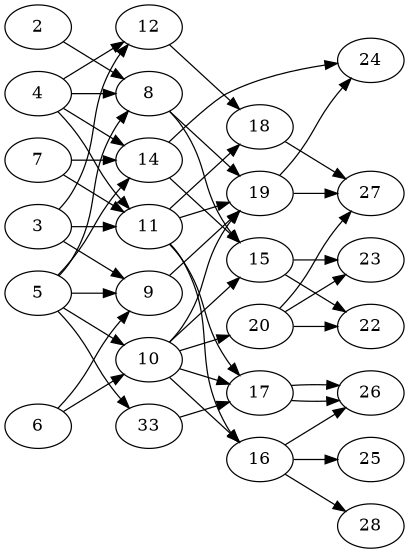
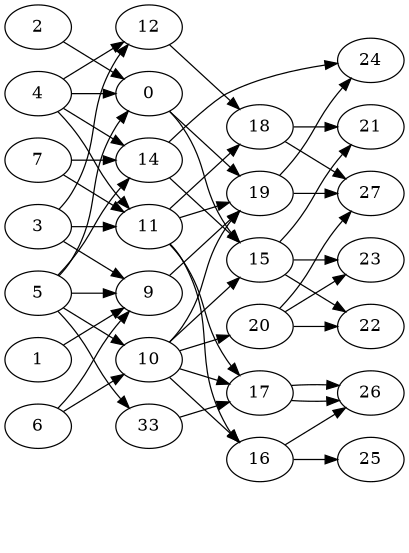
(149, 94) -> (149, 94)
none -> (371, 127)
none -> (38, 360)
(371, 526) -> none
